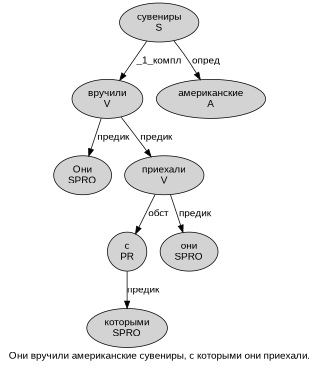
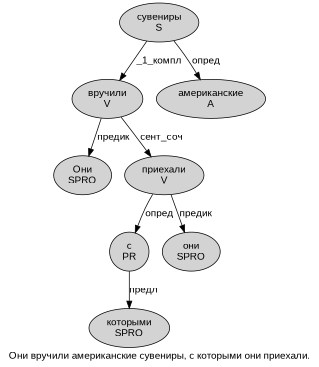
(157, 137) -> (162, 137)
(159, 213) -> (160, 213)
(144, 290) -> (144, 290)
